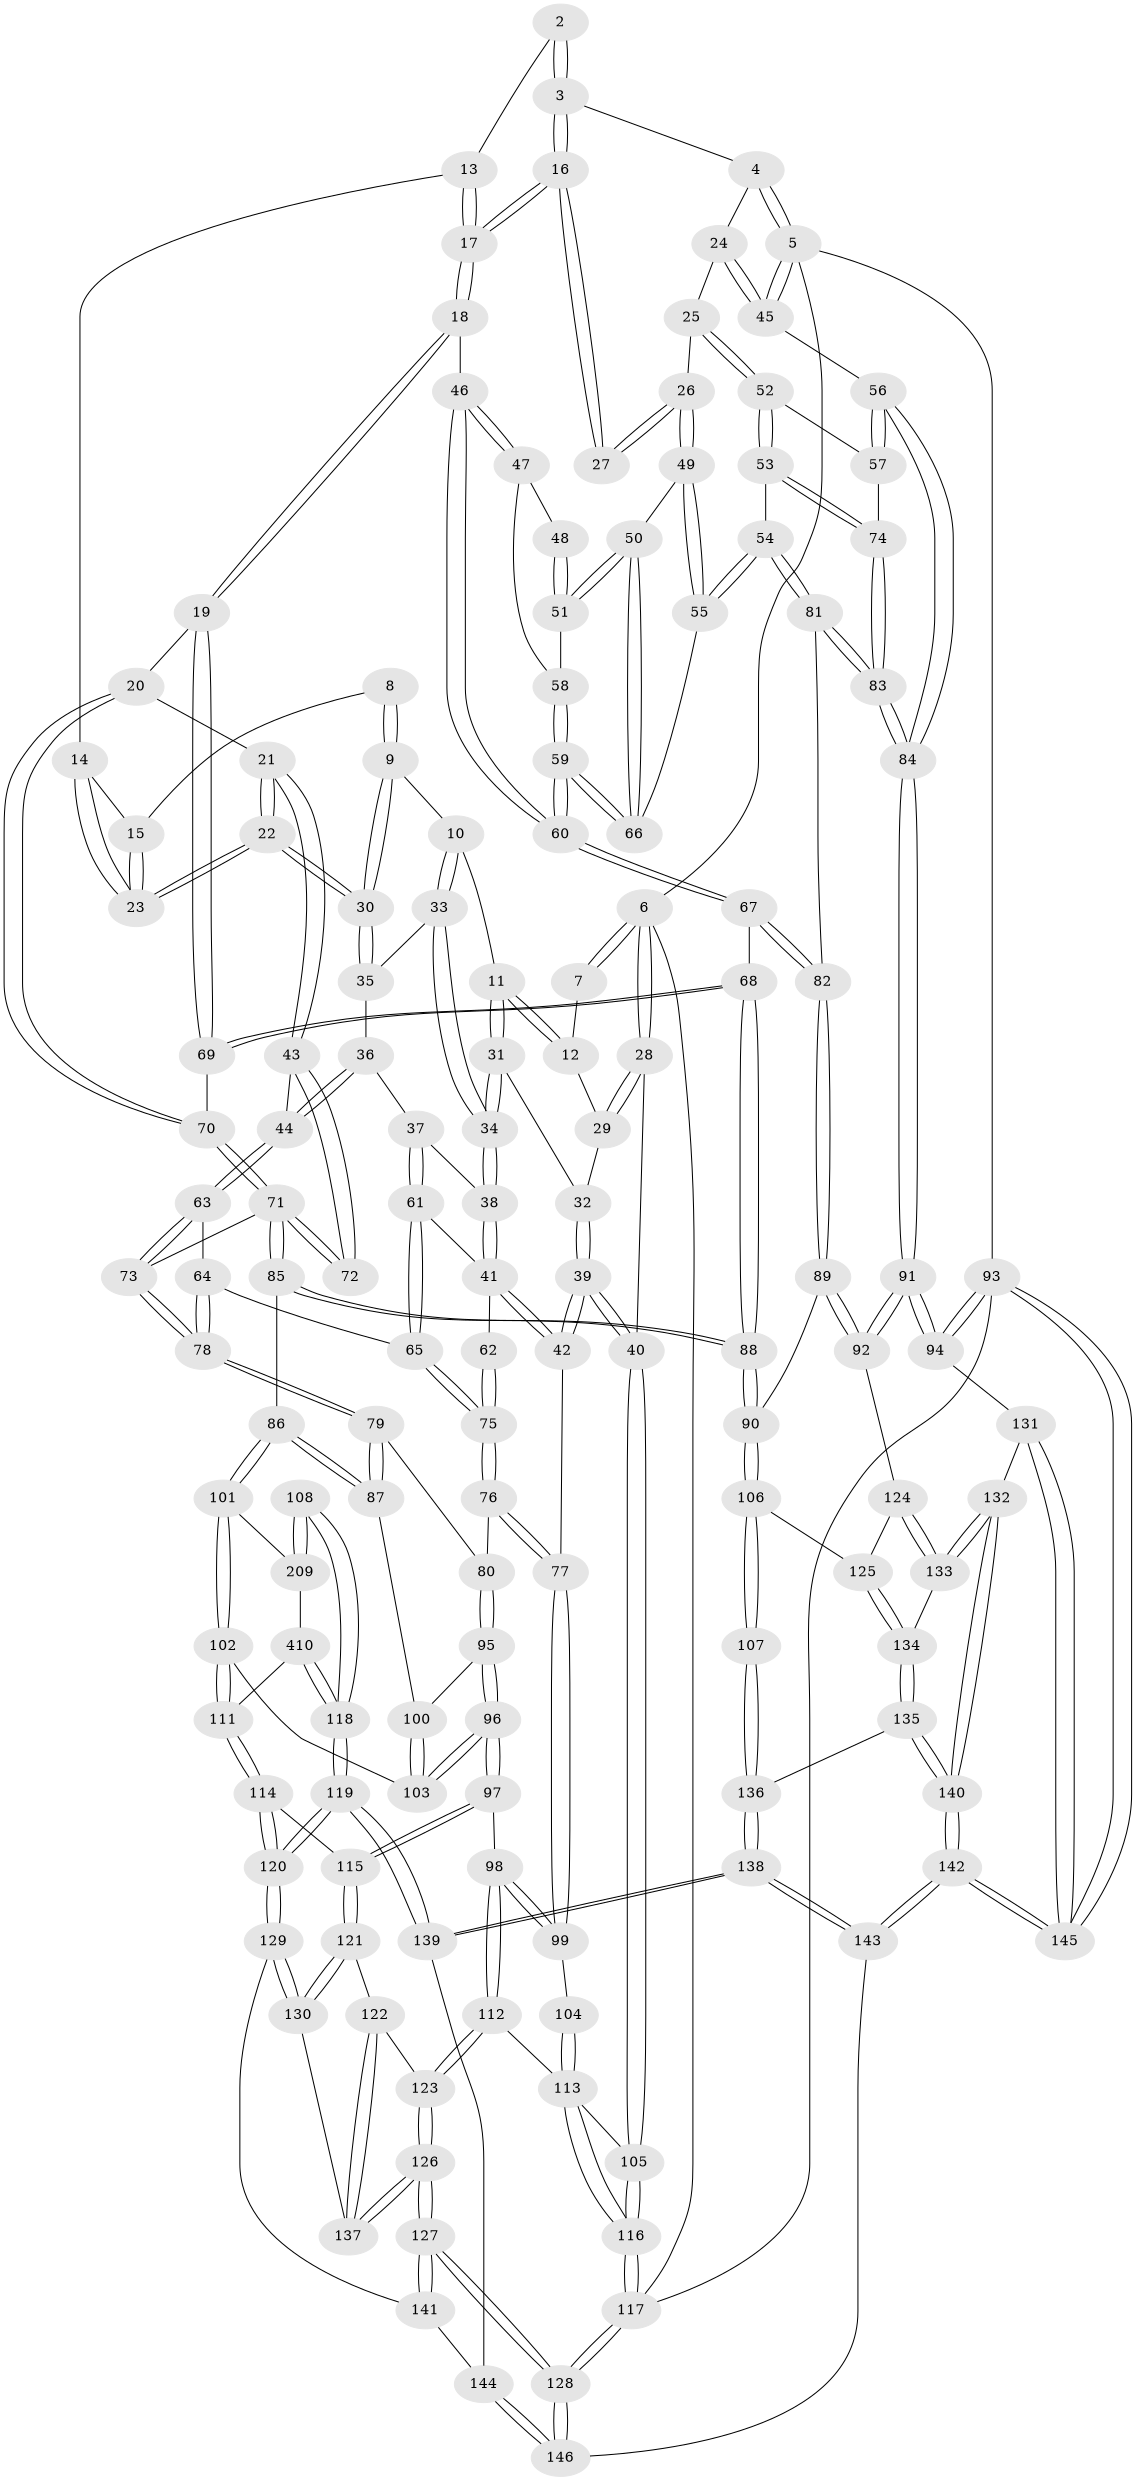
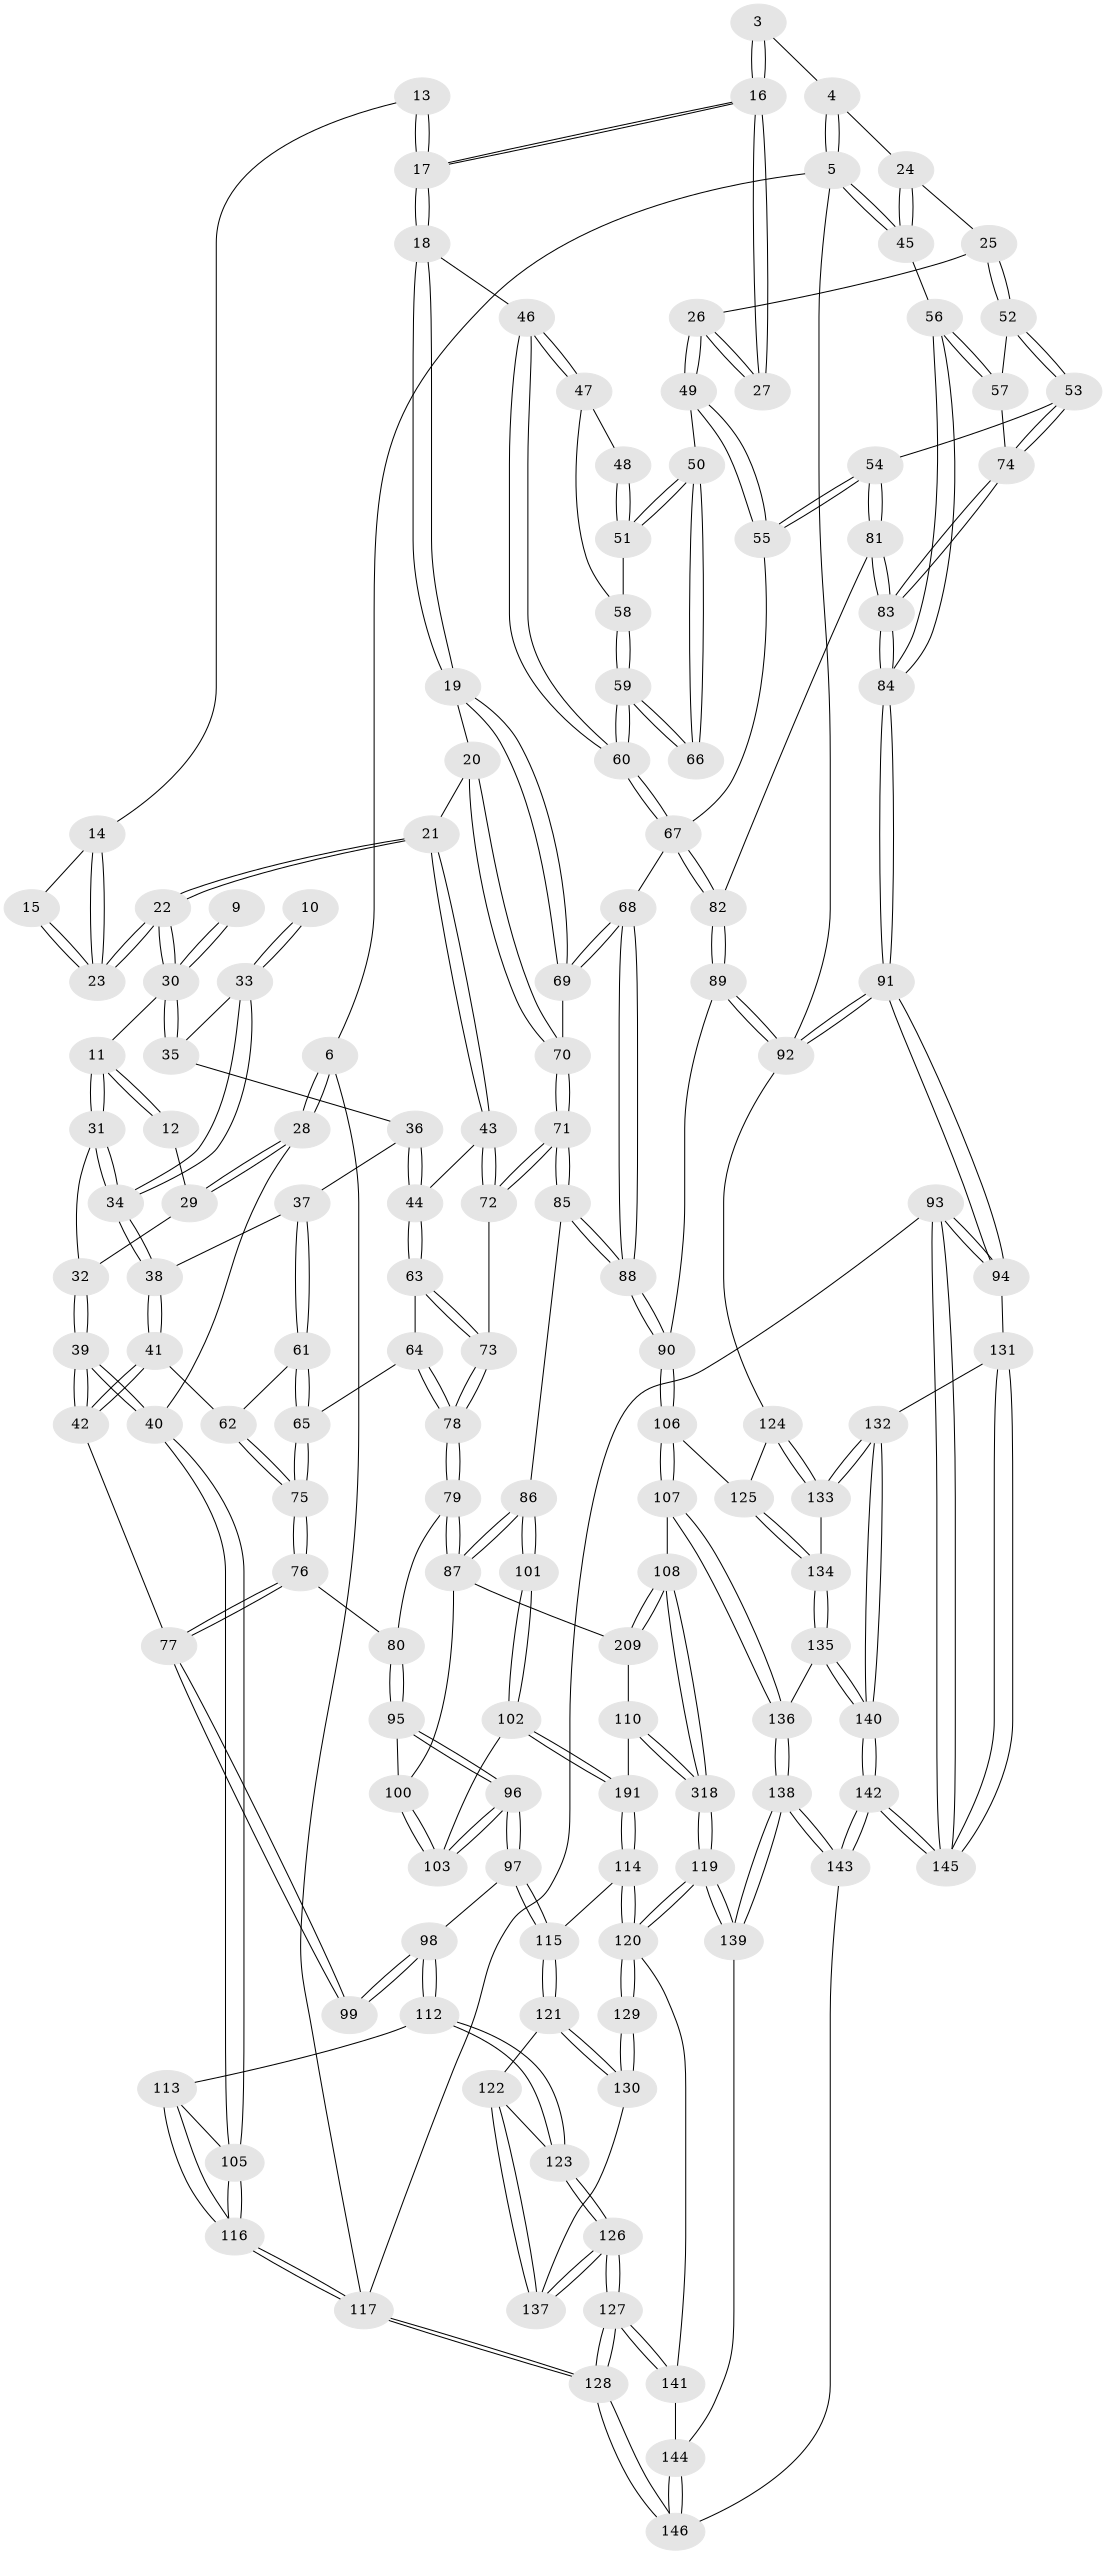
(561, 23) -> none
(391, 687) -> none
(992, 706) -> (825, 616)
(674, 725) -> (758, 699)
(423, 797) -> none
(481, 907) -> (134, 1019)
(579, 982) -> none
(211, 1236) -> (489, 1277)
(453, 1240) -> (266, 1388)
(262, 1536) -> (539, 1611)
none -> (667, 1536)
(300, 1646) -> (628, 1720)
(223, 1720) -> (628, 1794)
(340, 1720) -> (705, 1794)
(569, 2015) -> none
(241, 2172) -> (686, 2157)
